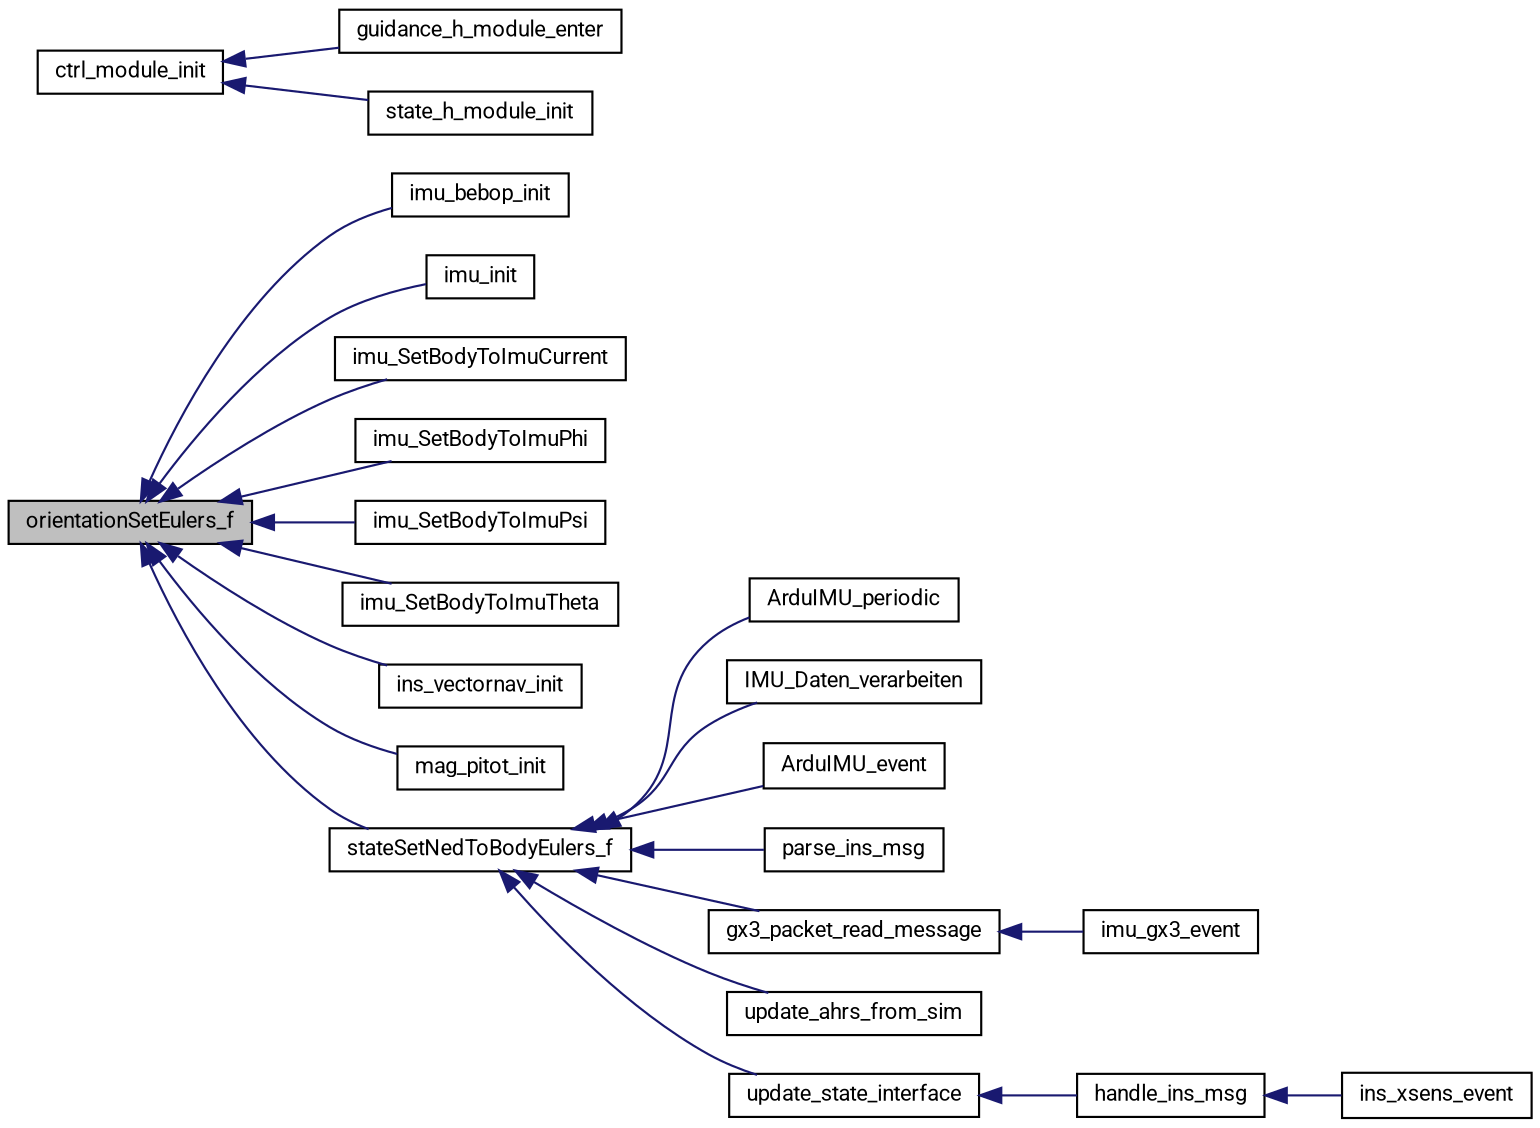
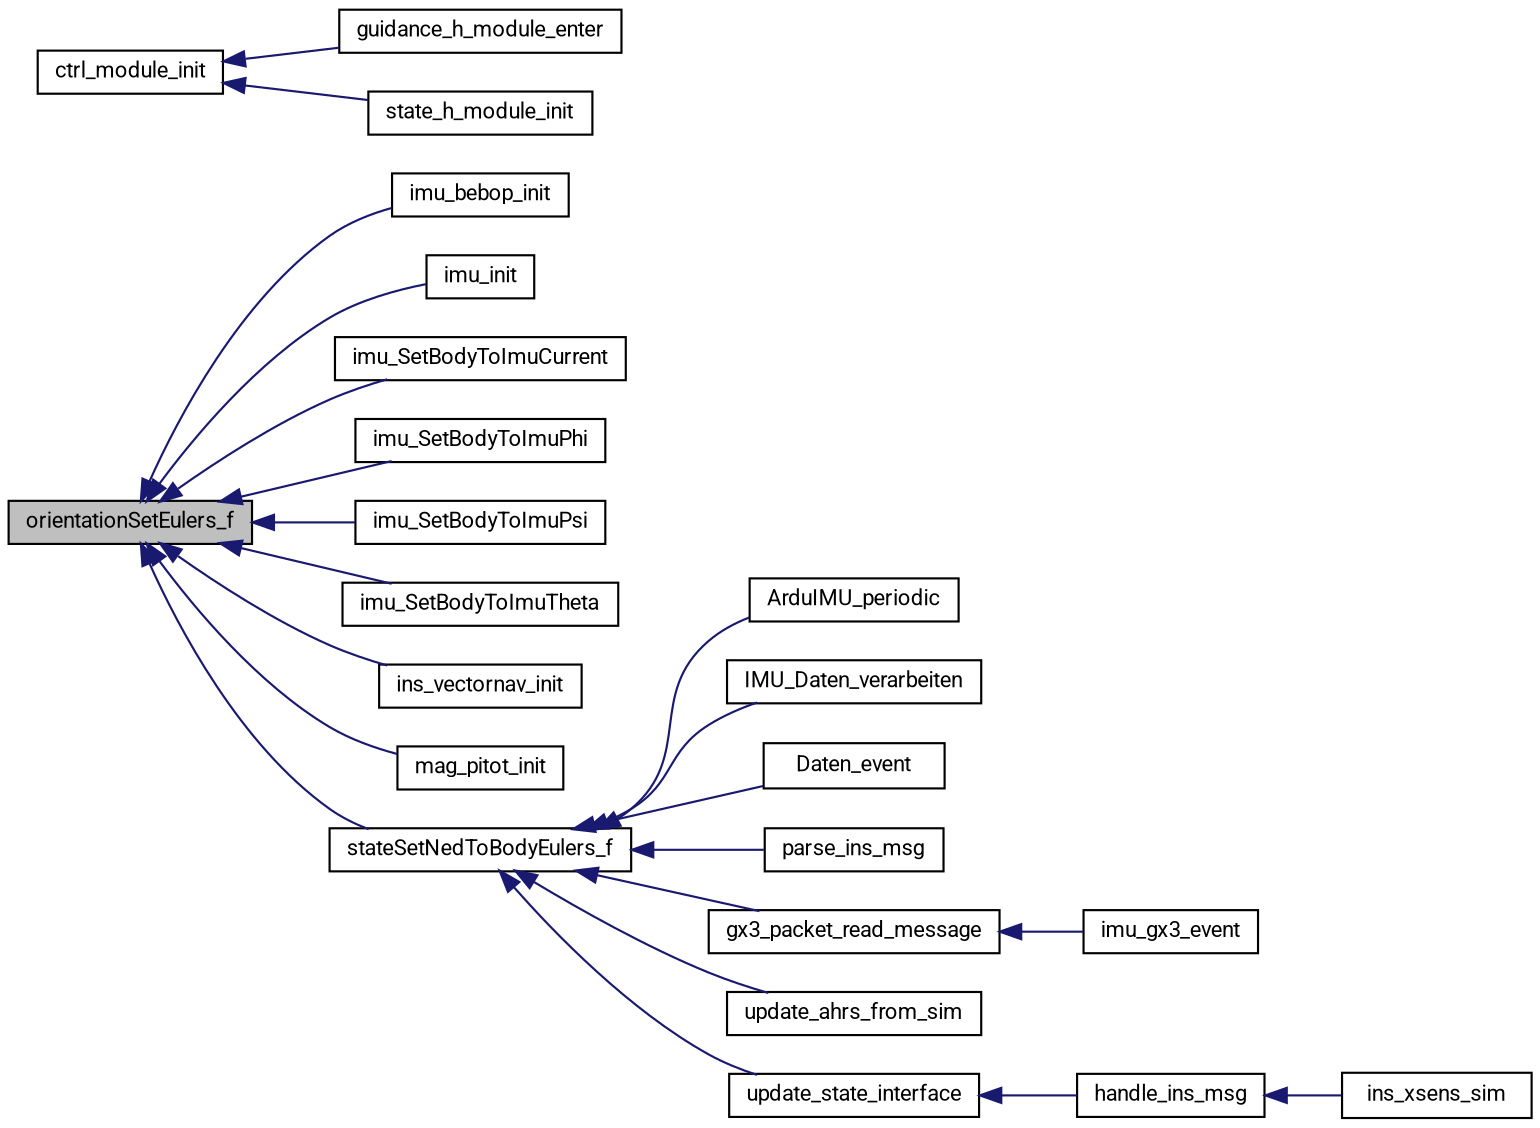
(854, 766) -> (854, 766)
(1437, 1095) -> (1437, 1095)
